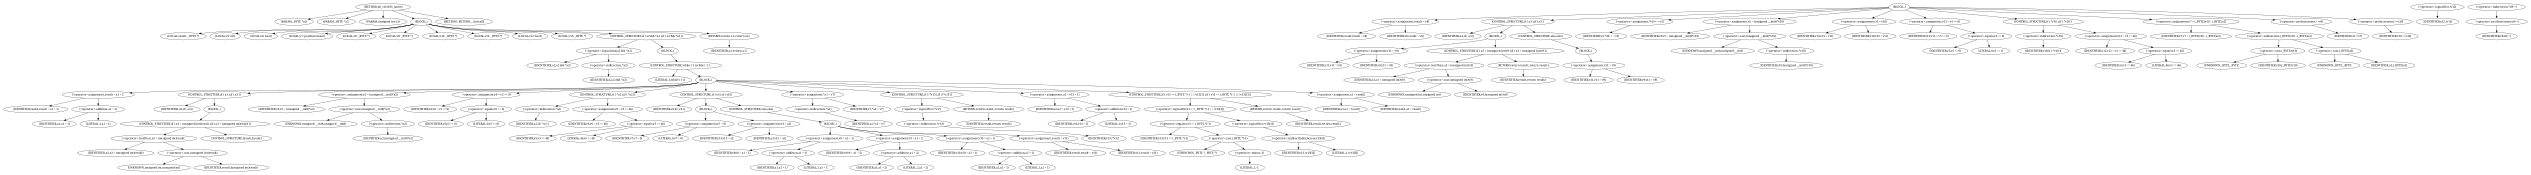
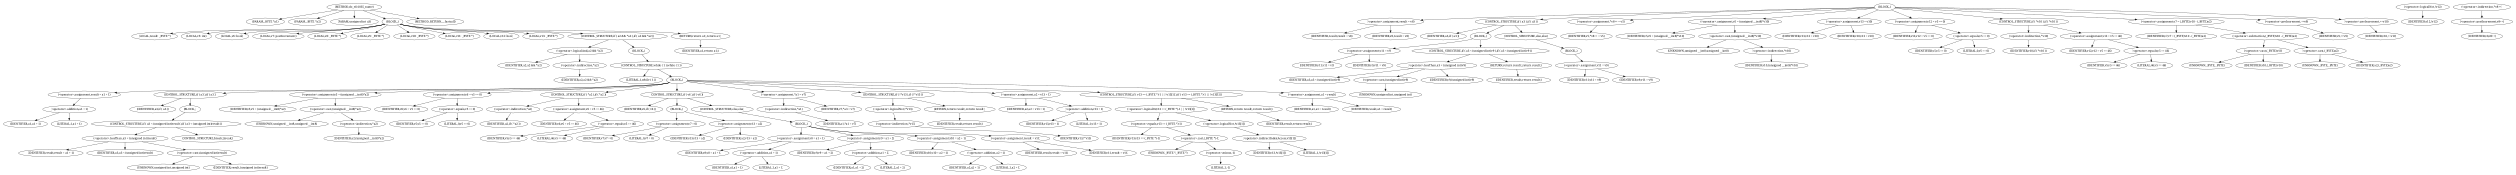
(1467, 87) -> (1444, 72)
(68, 102) -> (89, 146)
